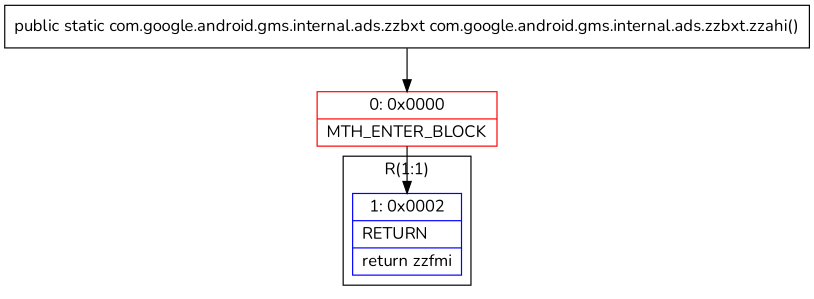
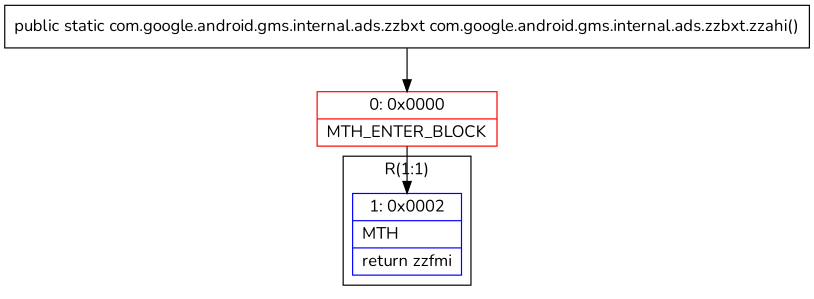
(395, 234) -> (380, 234)
